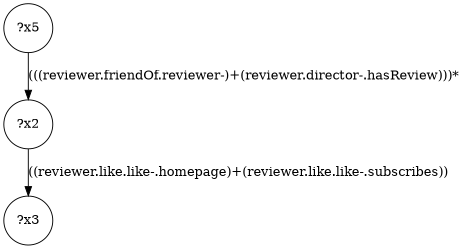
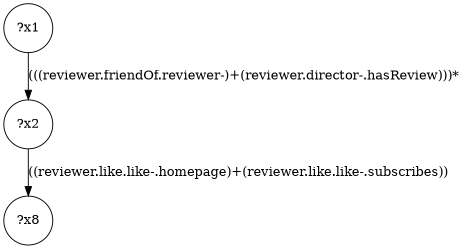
(28, 28) -> (28, 28)
(28, 221) -> (28, 221)
